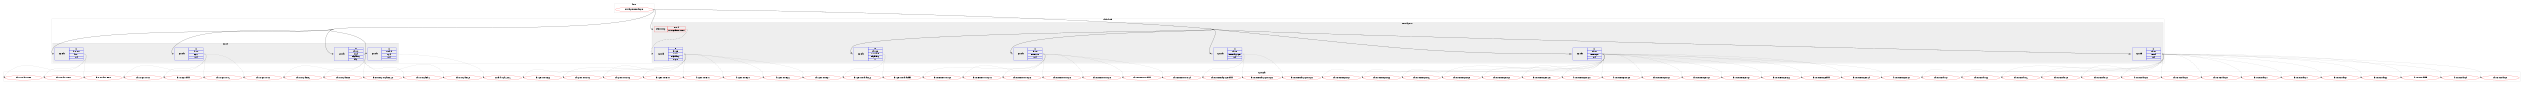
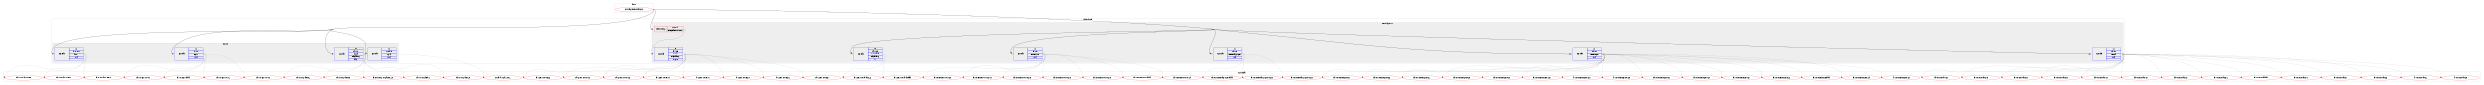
(676, 31) -> (675, 31)
(2460, 78) -> none
